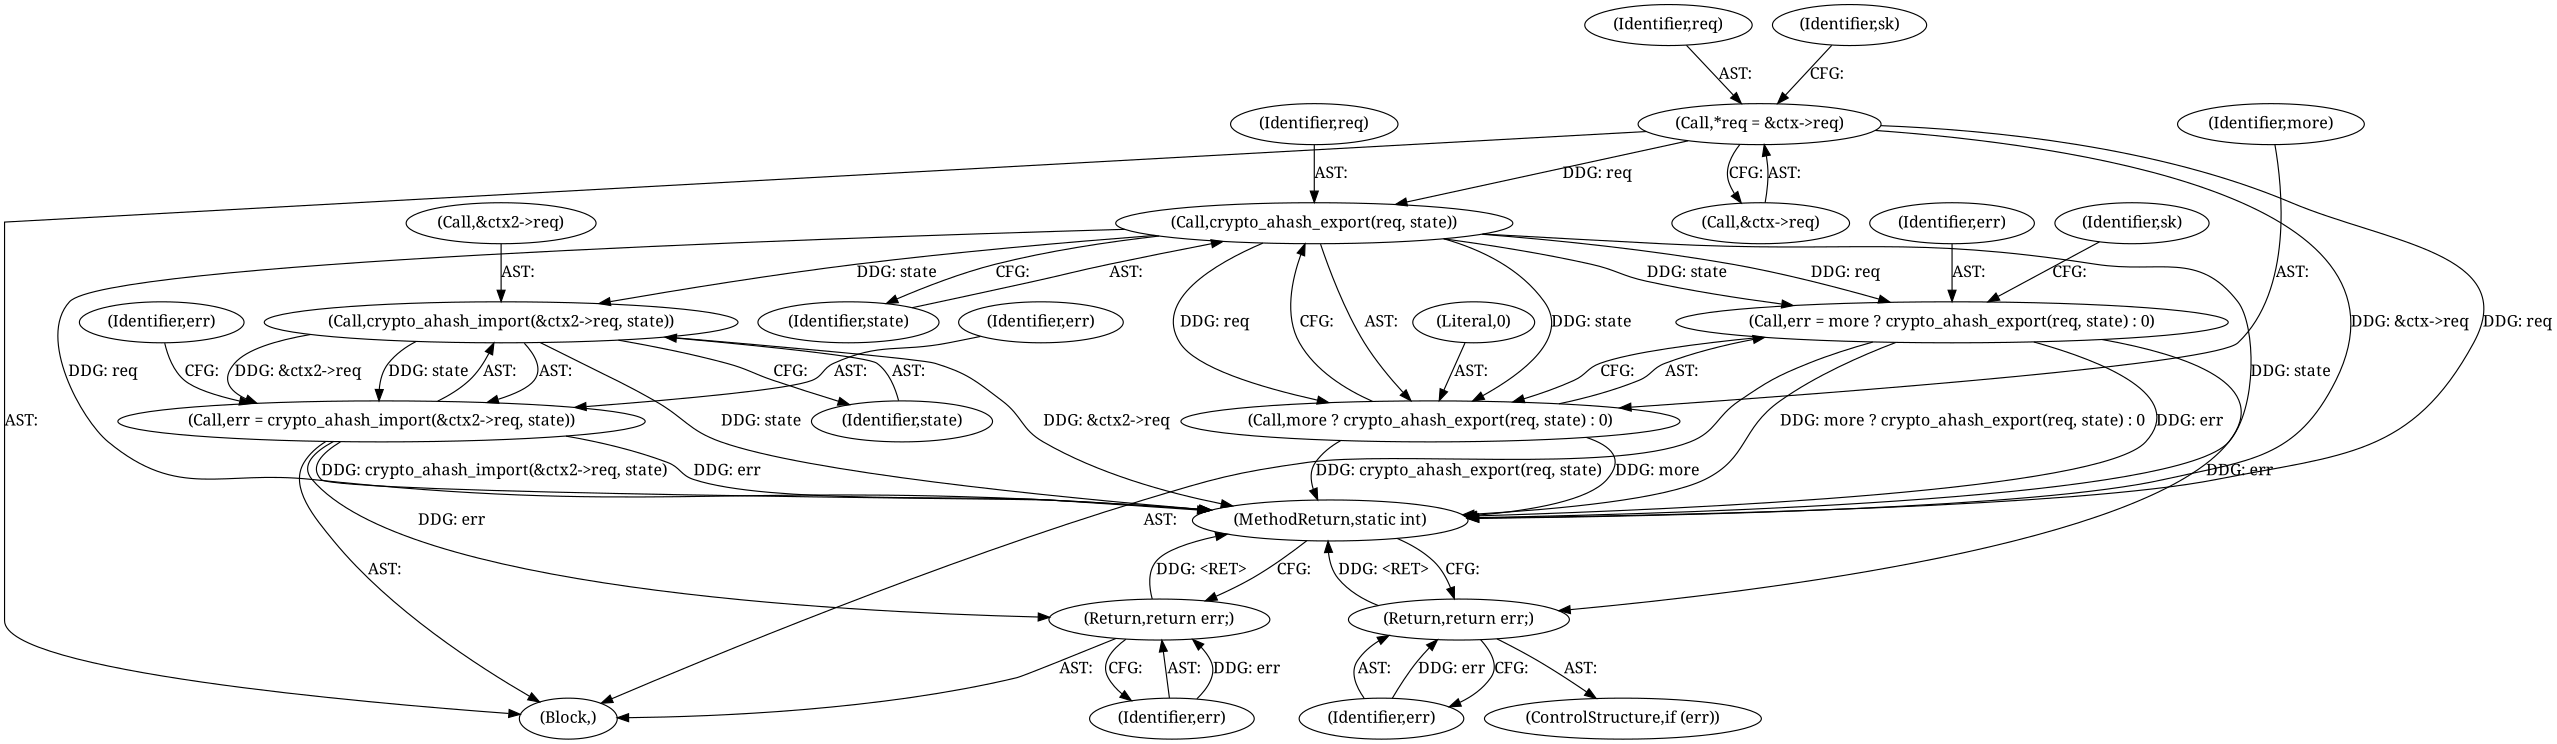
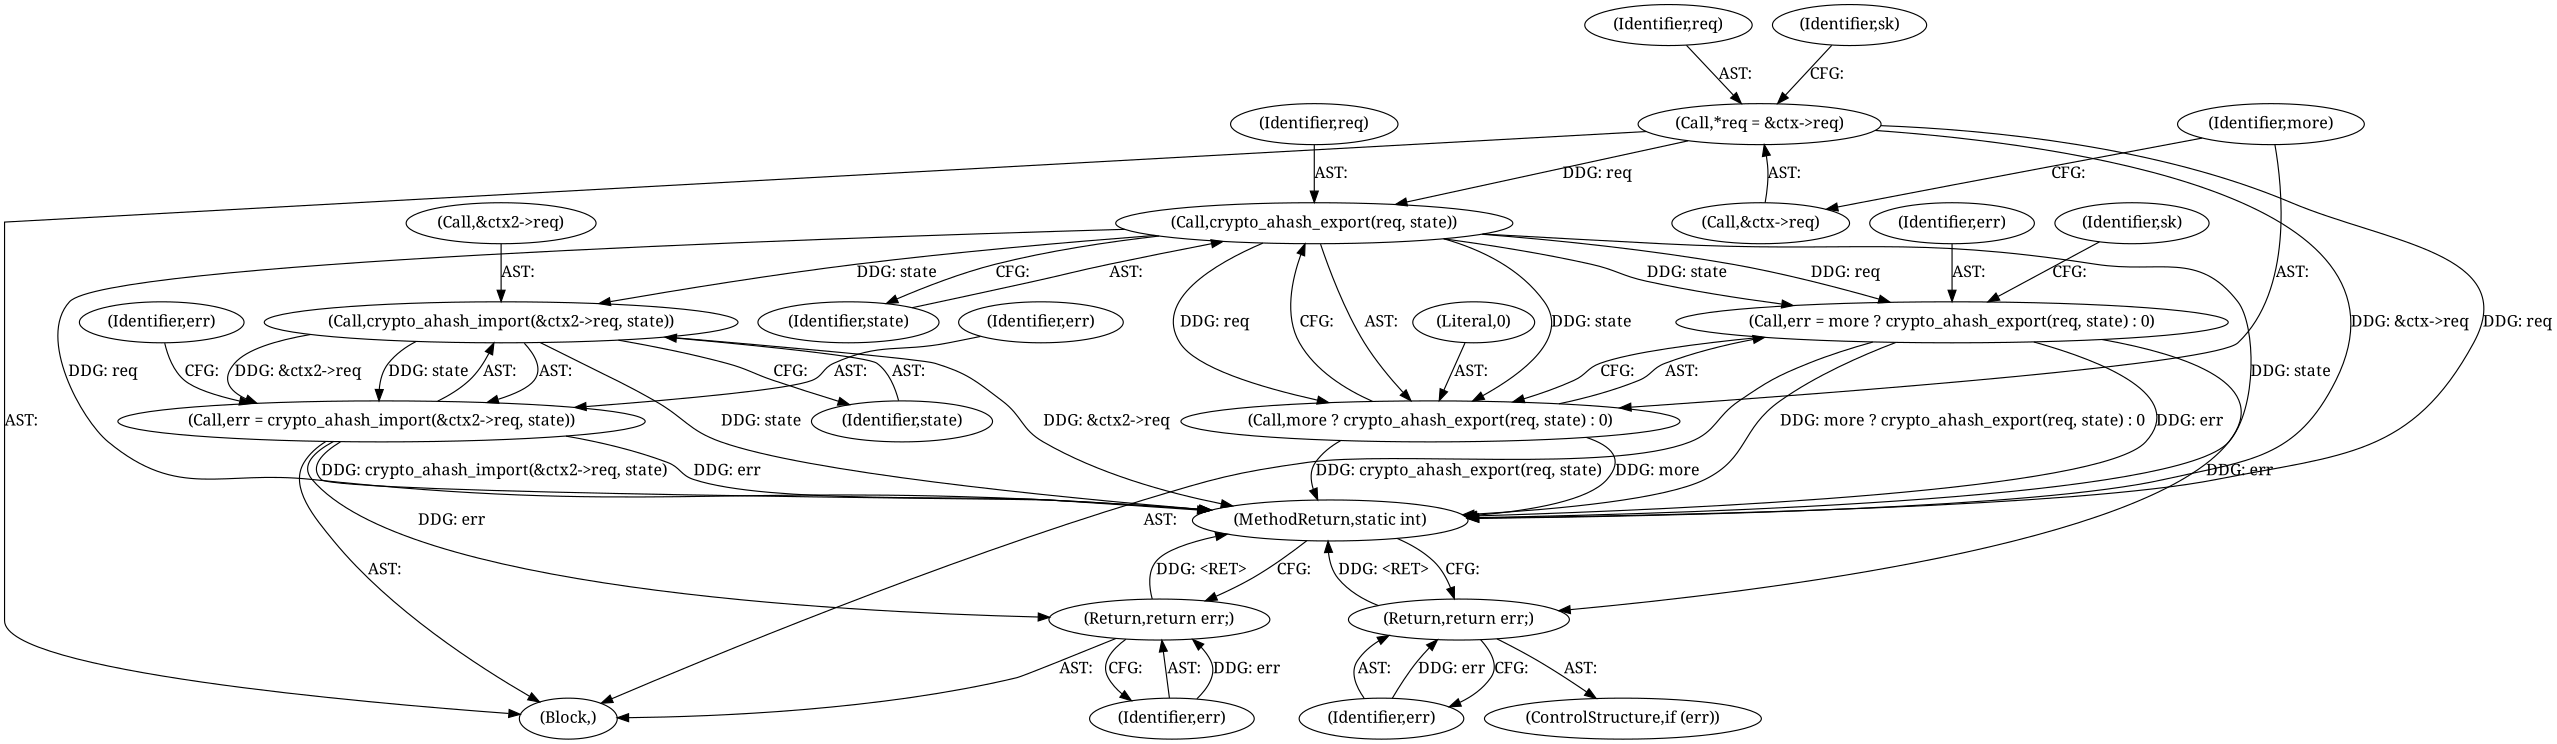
(1728, 168) -> (2020, 172)
